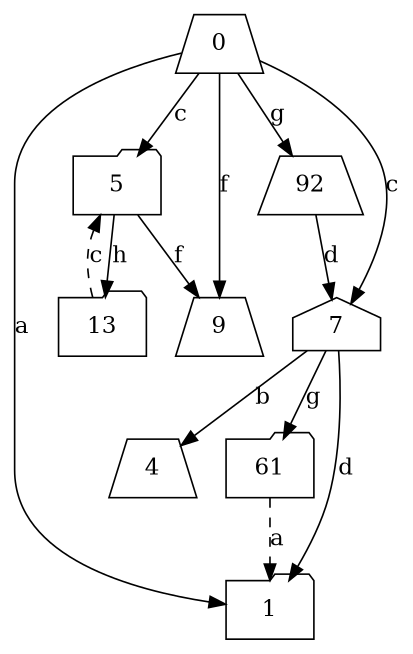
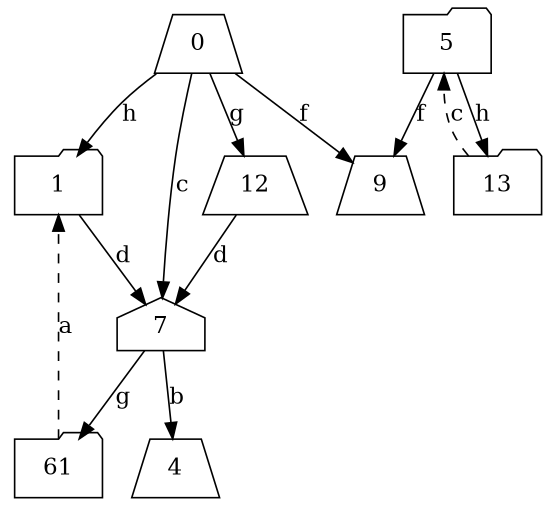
(173, 108) -> none
(311, 185) -> (255, 185)
(22, 327) -> (130, 115)
(336, 462) -> (107, 253)
